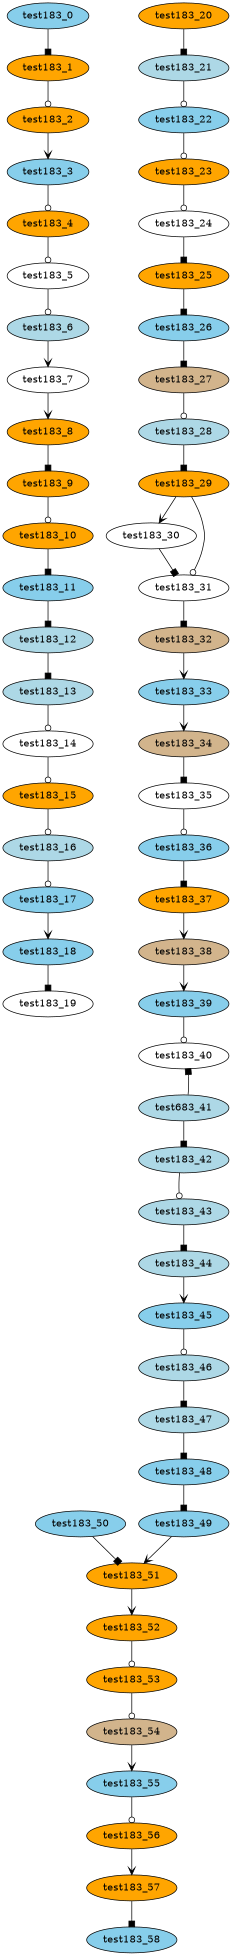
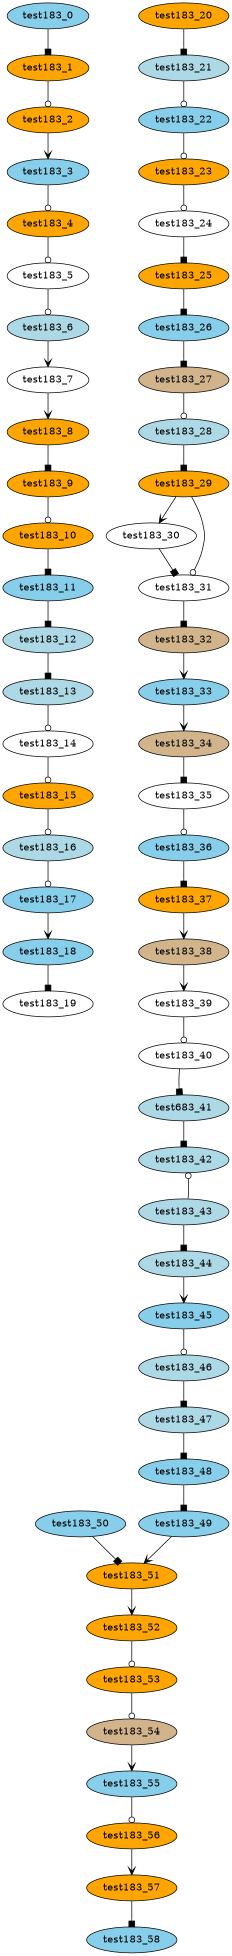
(184, 1004) -> (184, 1004)
(189, 1085) -> (179, 1078)
(179, 1183) -> (189, 1189)
